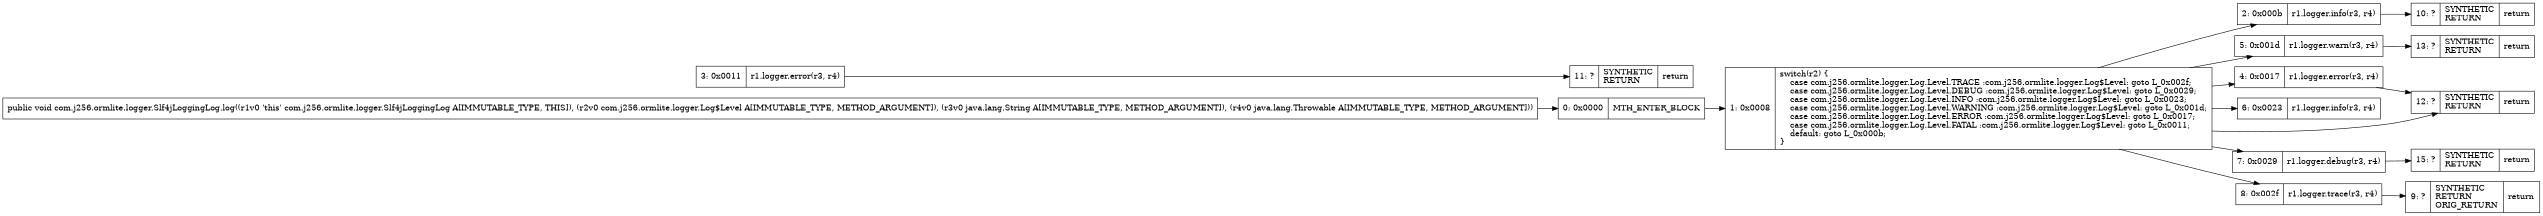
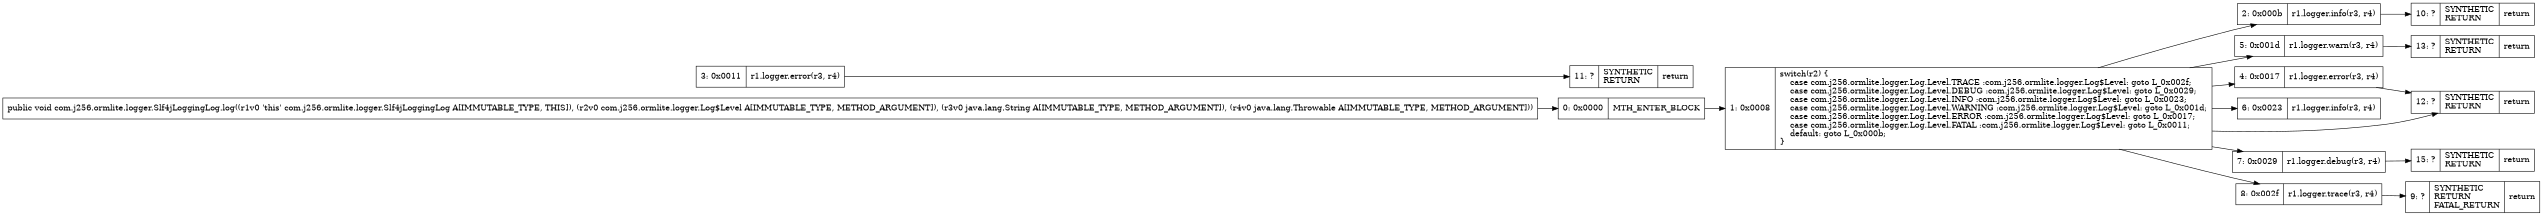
(2466, 205) -> (2467, 205)
